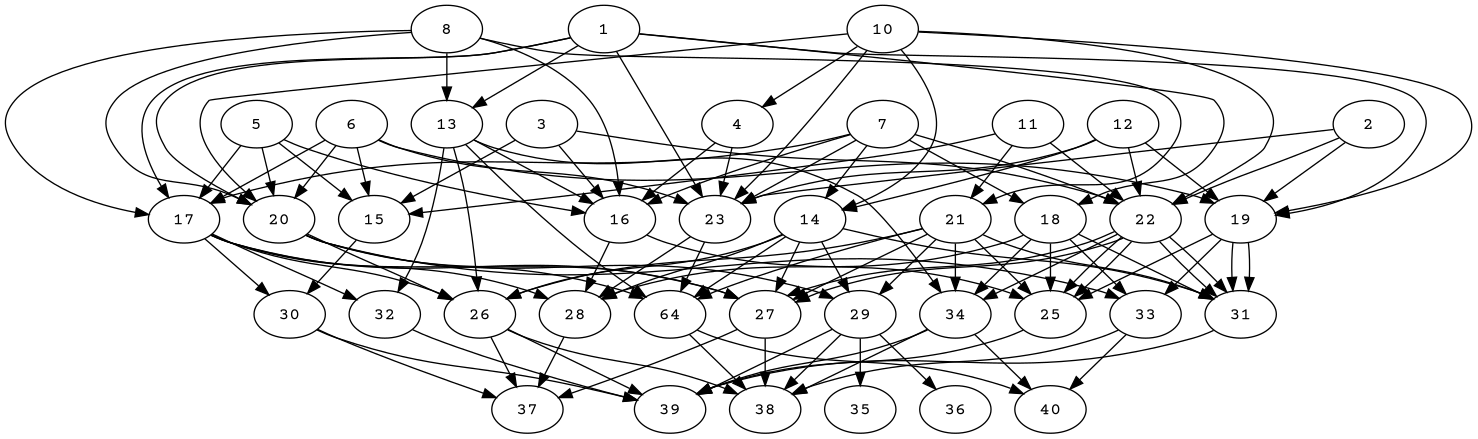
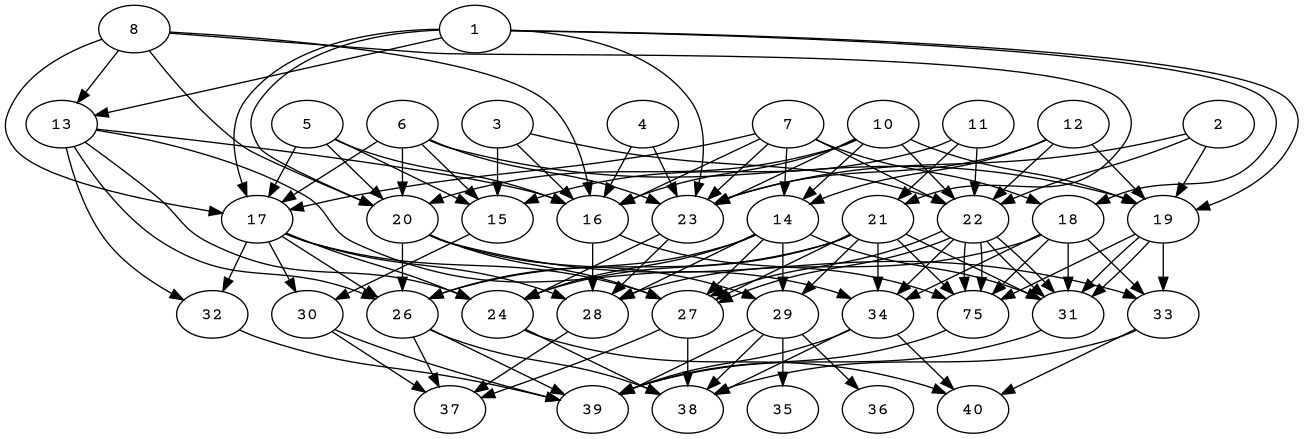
(816, 73) -> (745, 171)
(670, 314) -> (498, 314)
(1050, 314) -> (973, 314)
